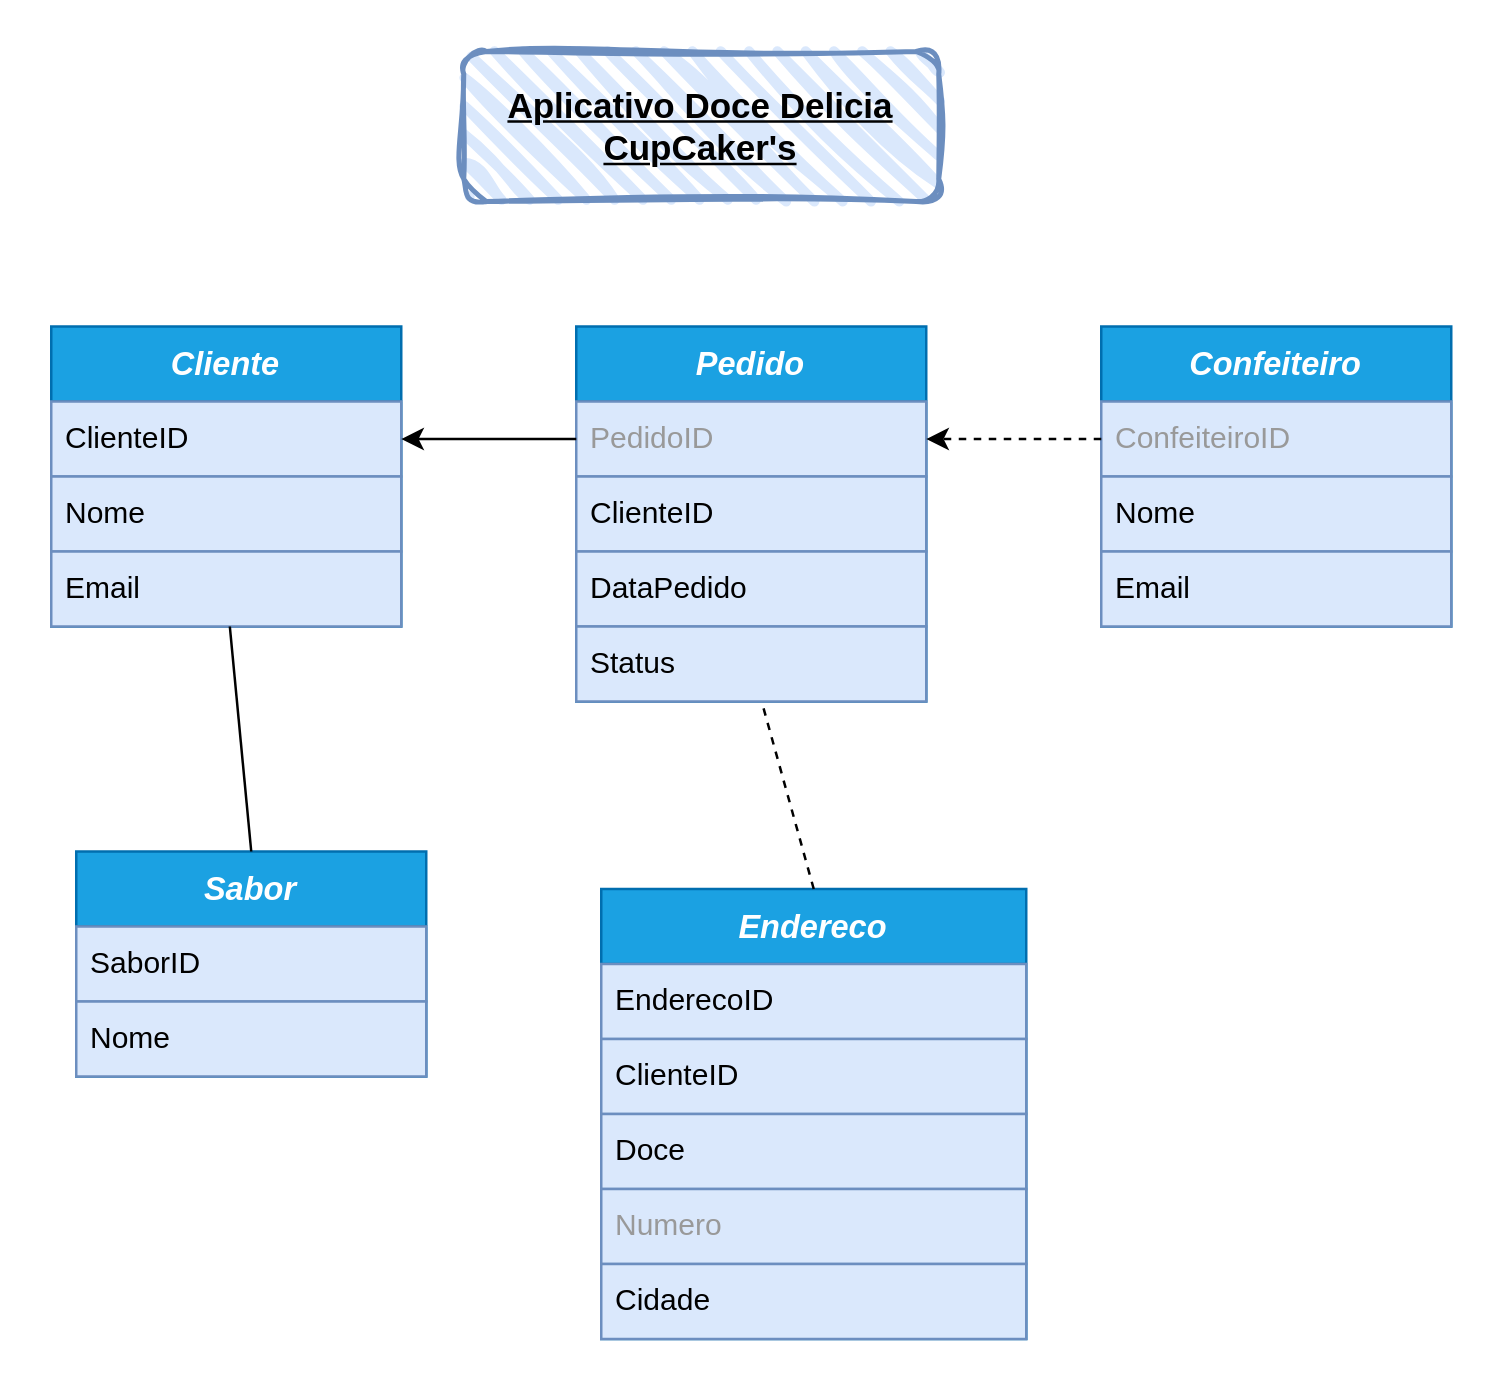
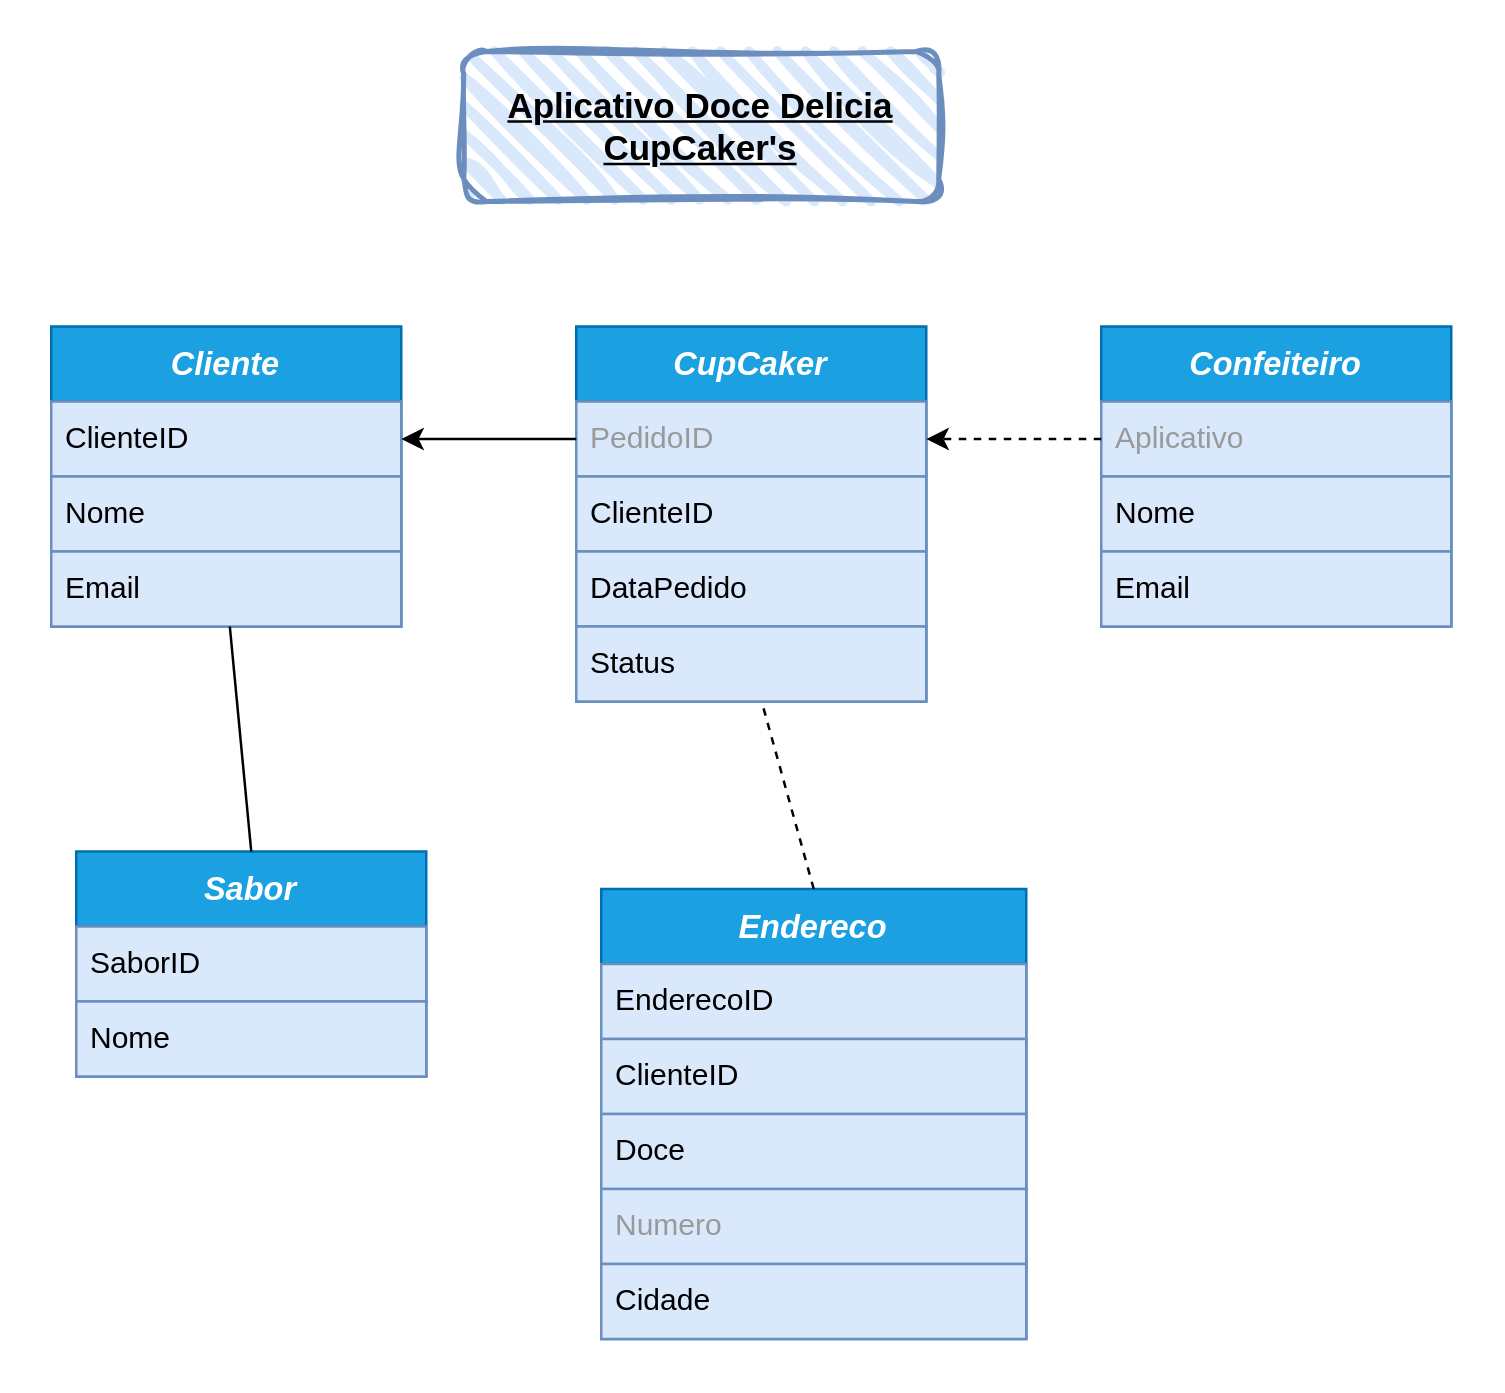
(751, 364) -> (751, 364)
(1218, 439) -> (1189, 439)
